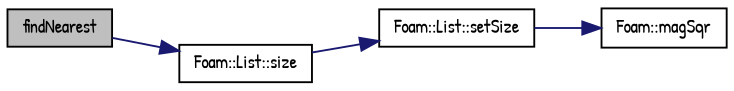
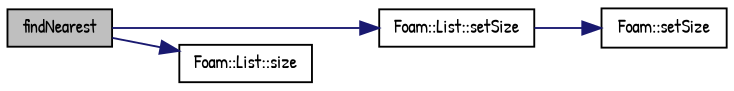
(664, 28) -> (664, 28)
(336, 48) -> (236, 28)
